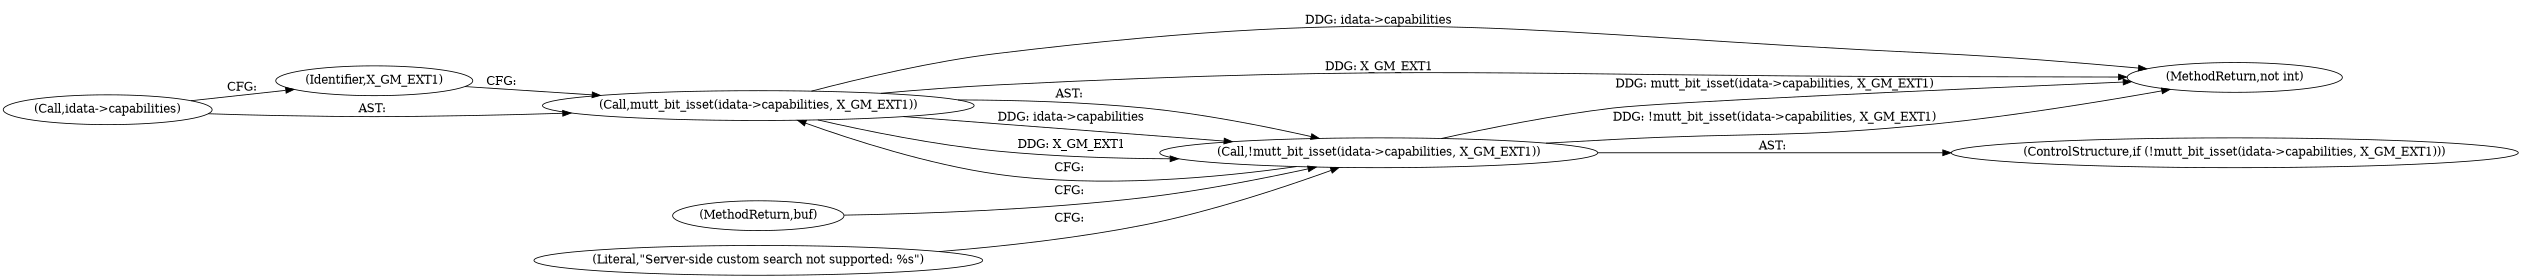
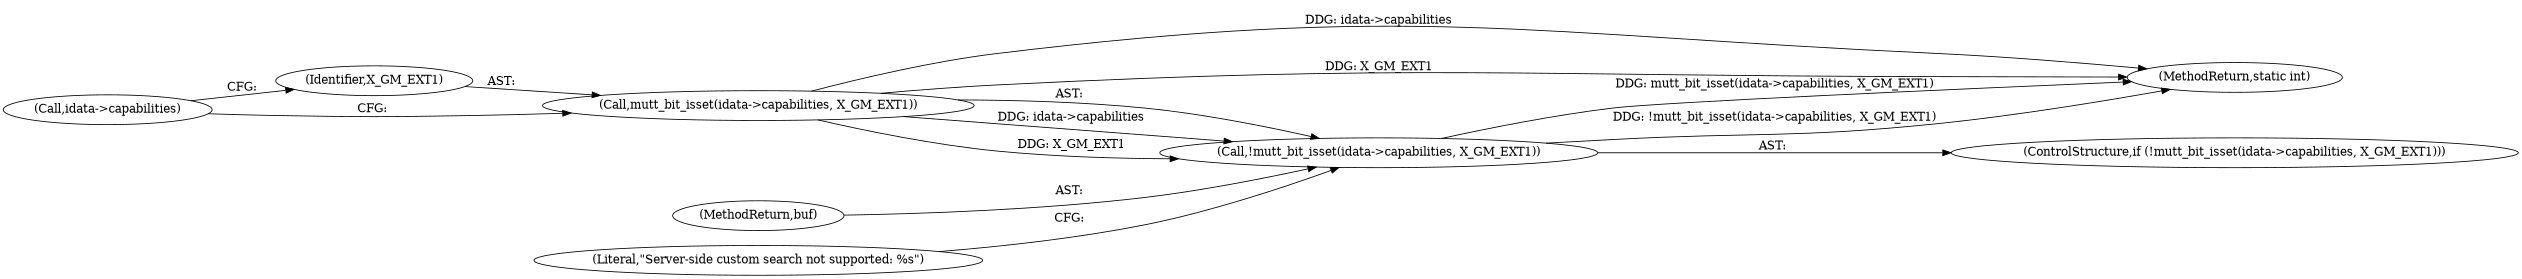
(2235, 77) -> (2235, 77)
(503, 82) -> (503, 82)
(374, 109) -> (374, 109)
(1048, 179) -> none
(1071, 191) -> (1071, 191)
